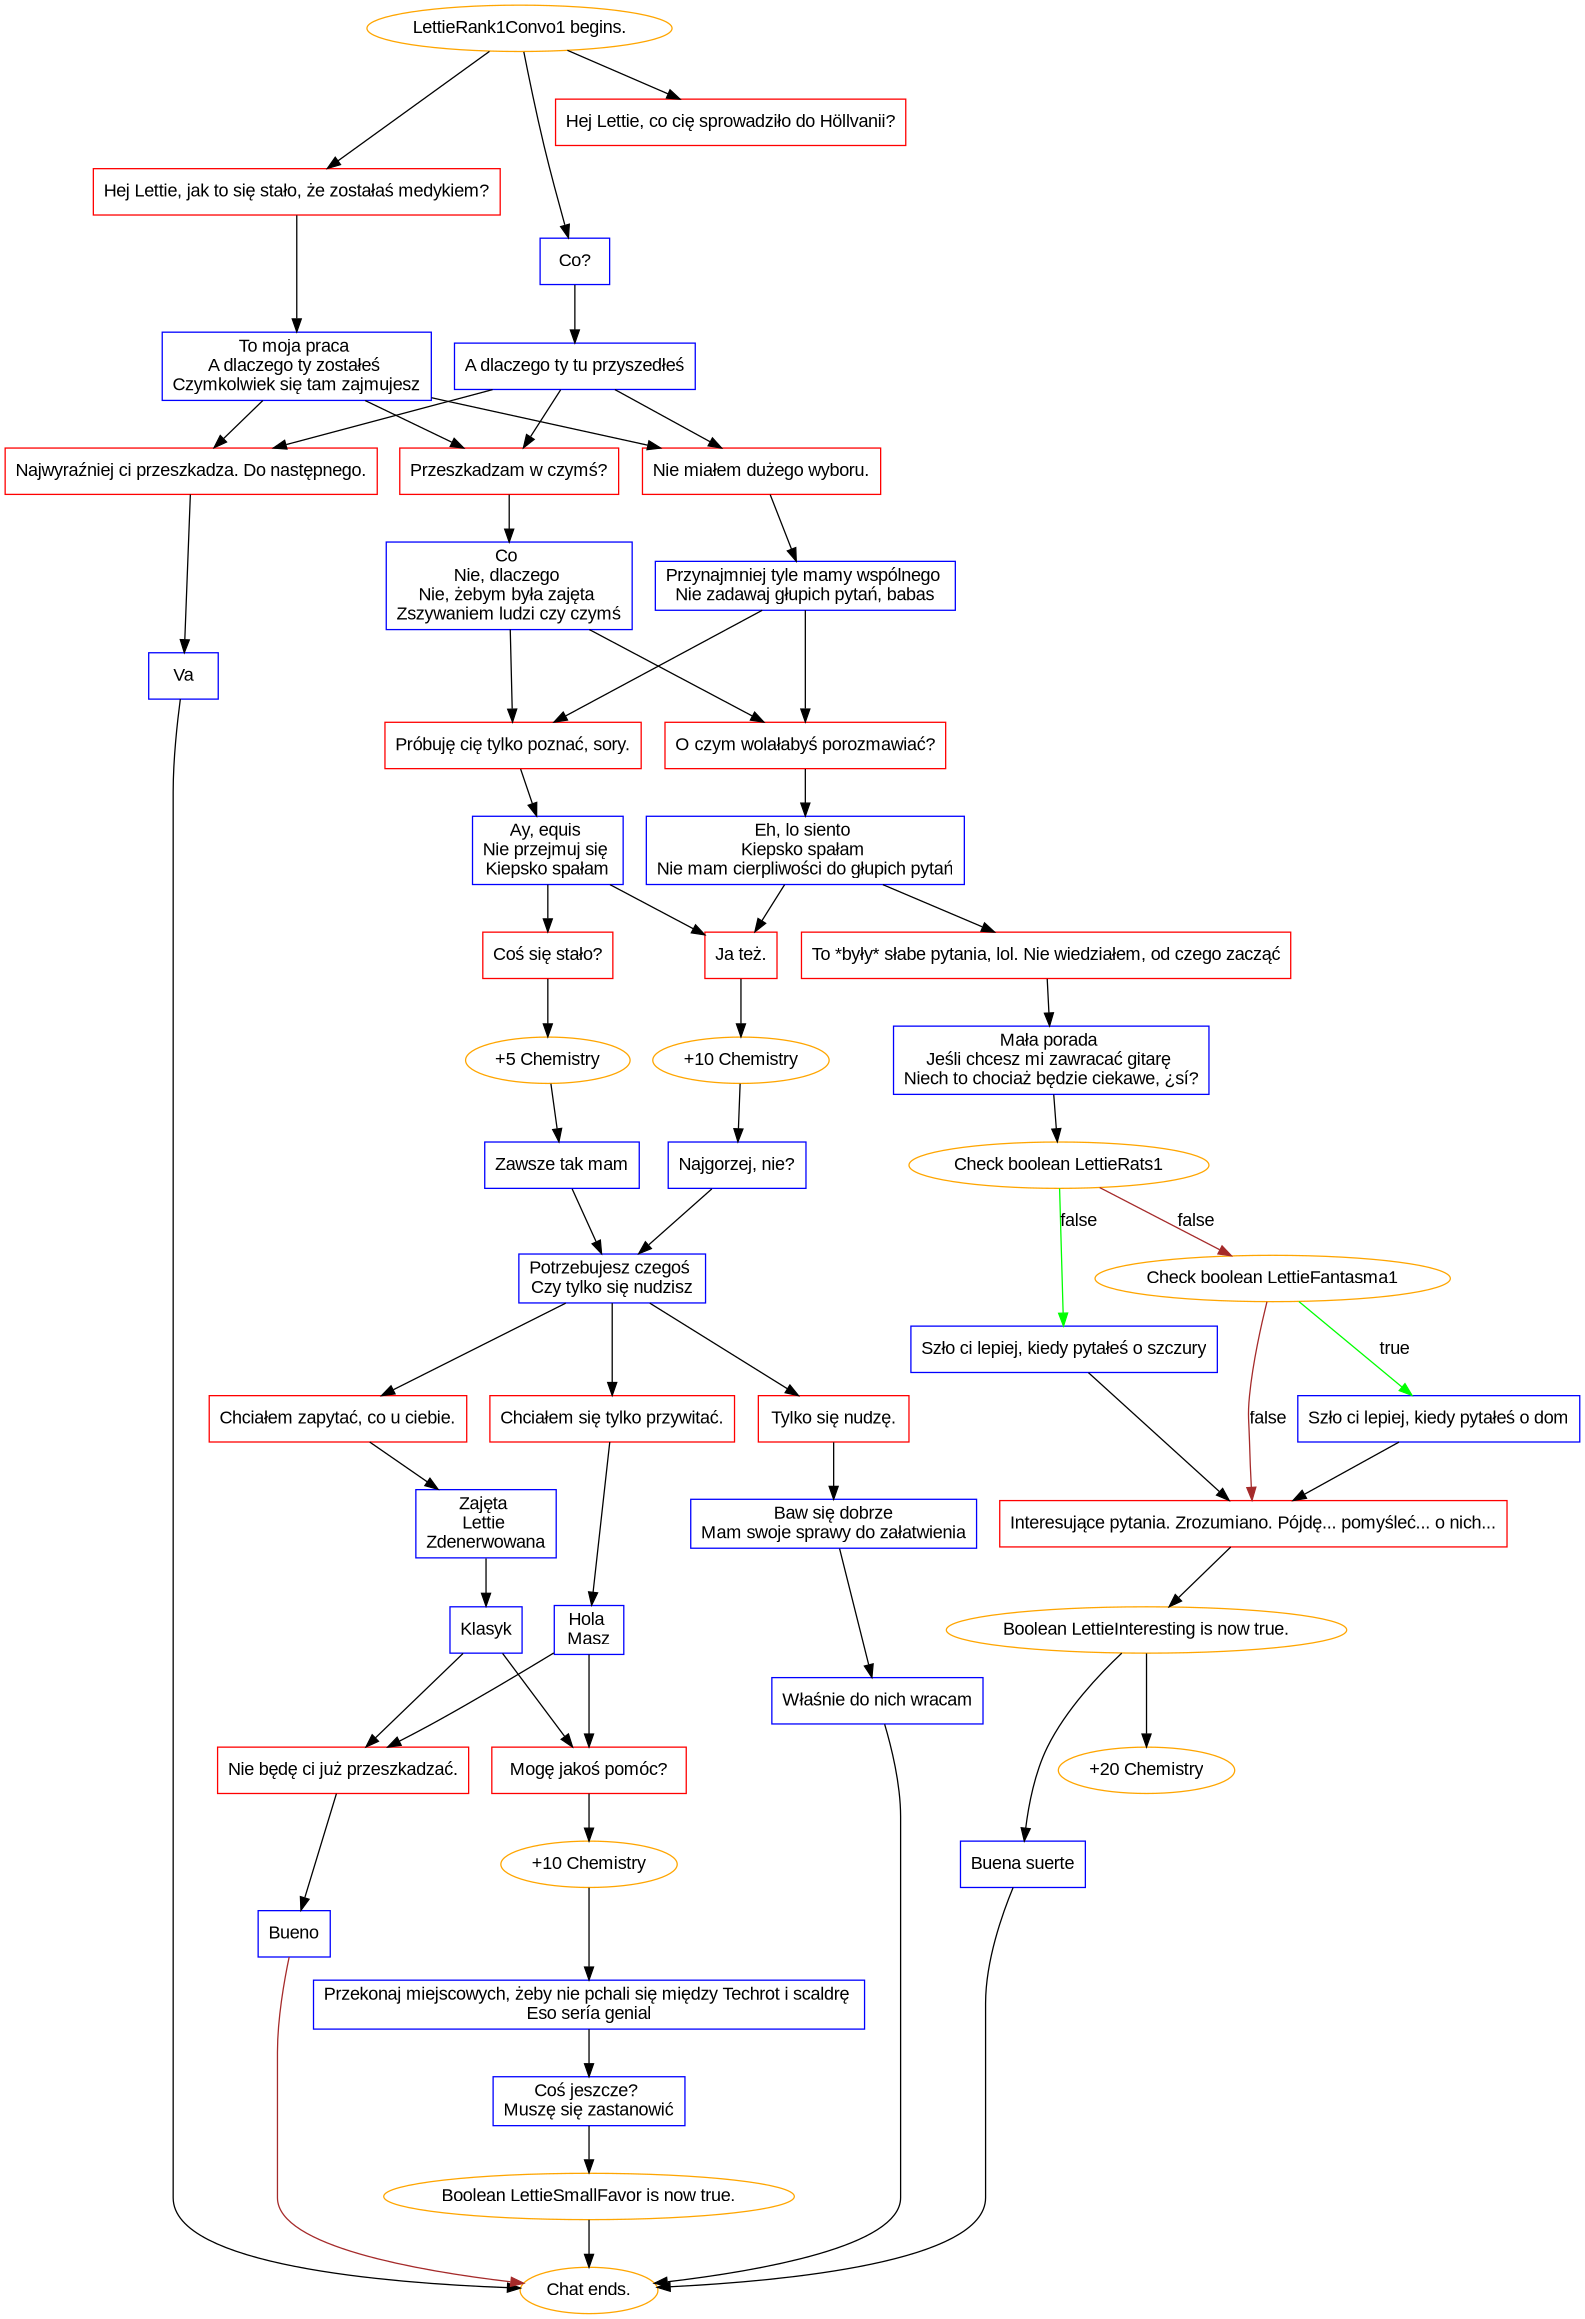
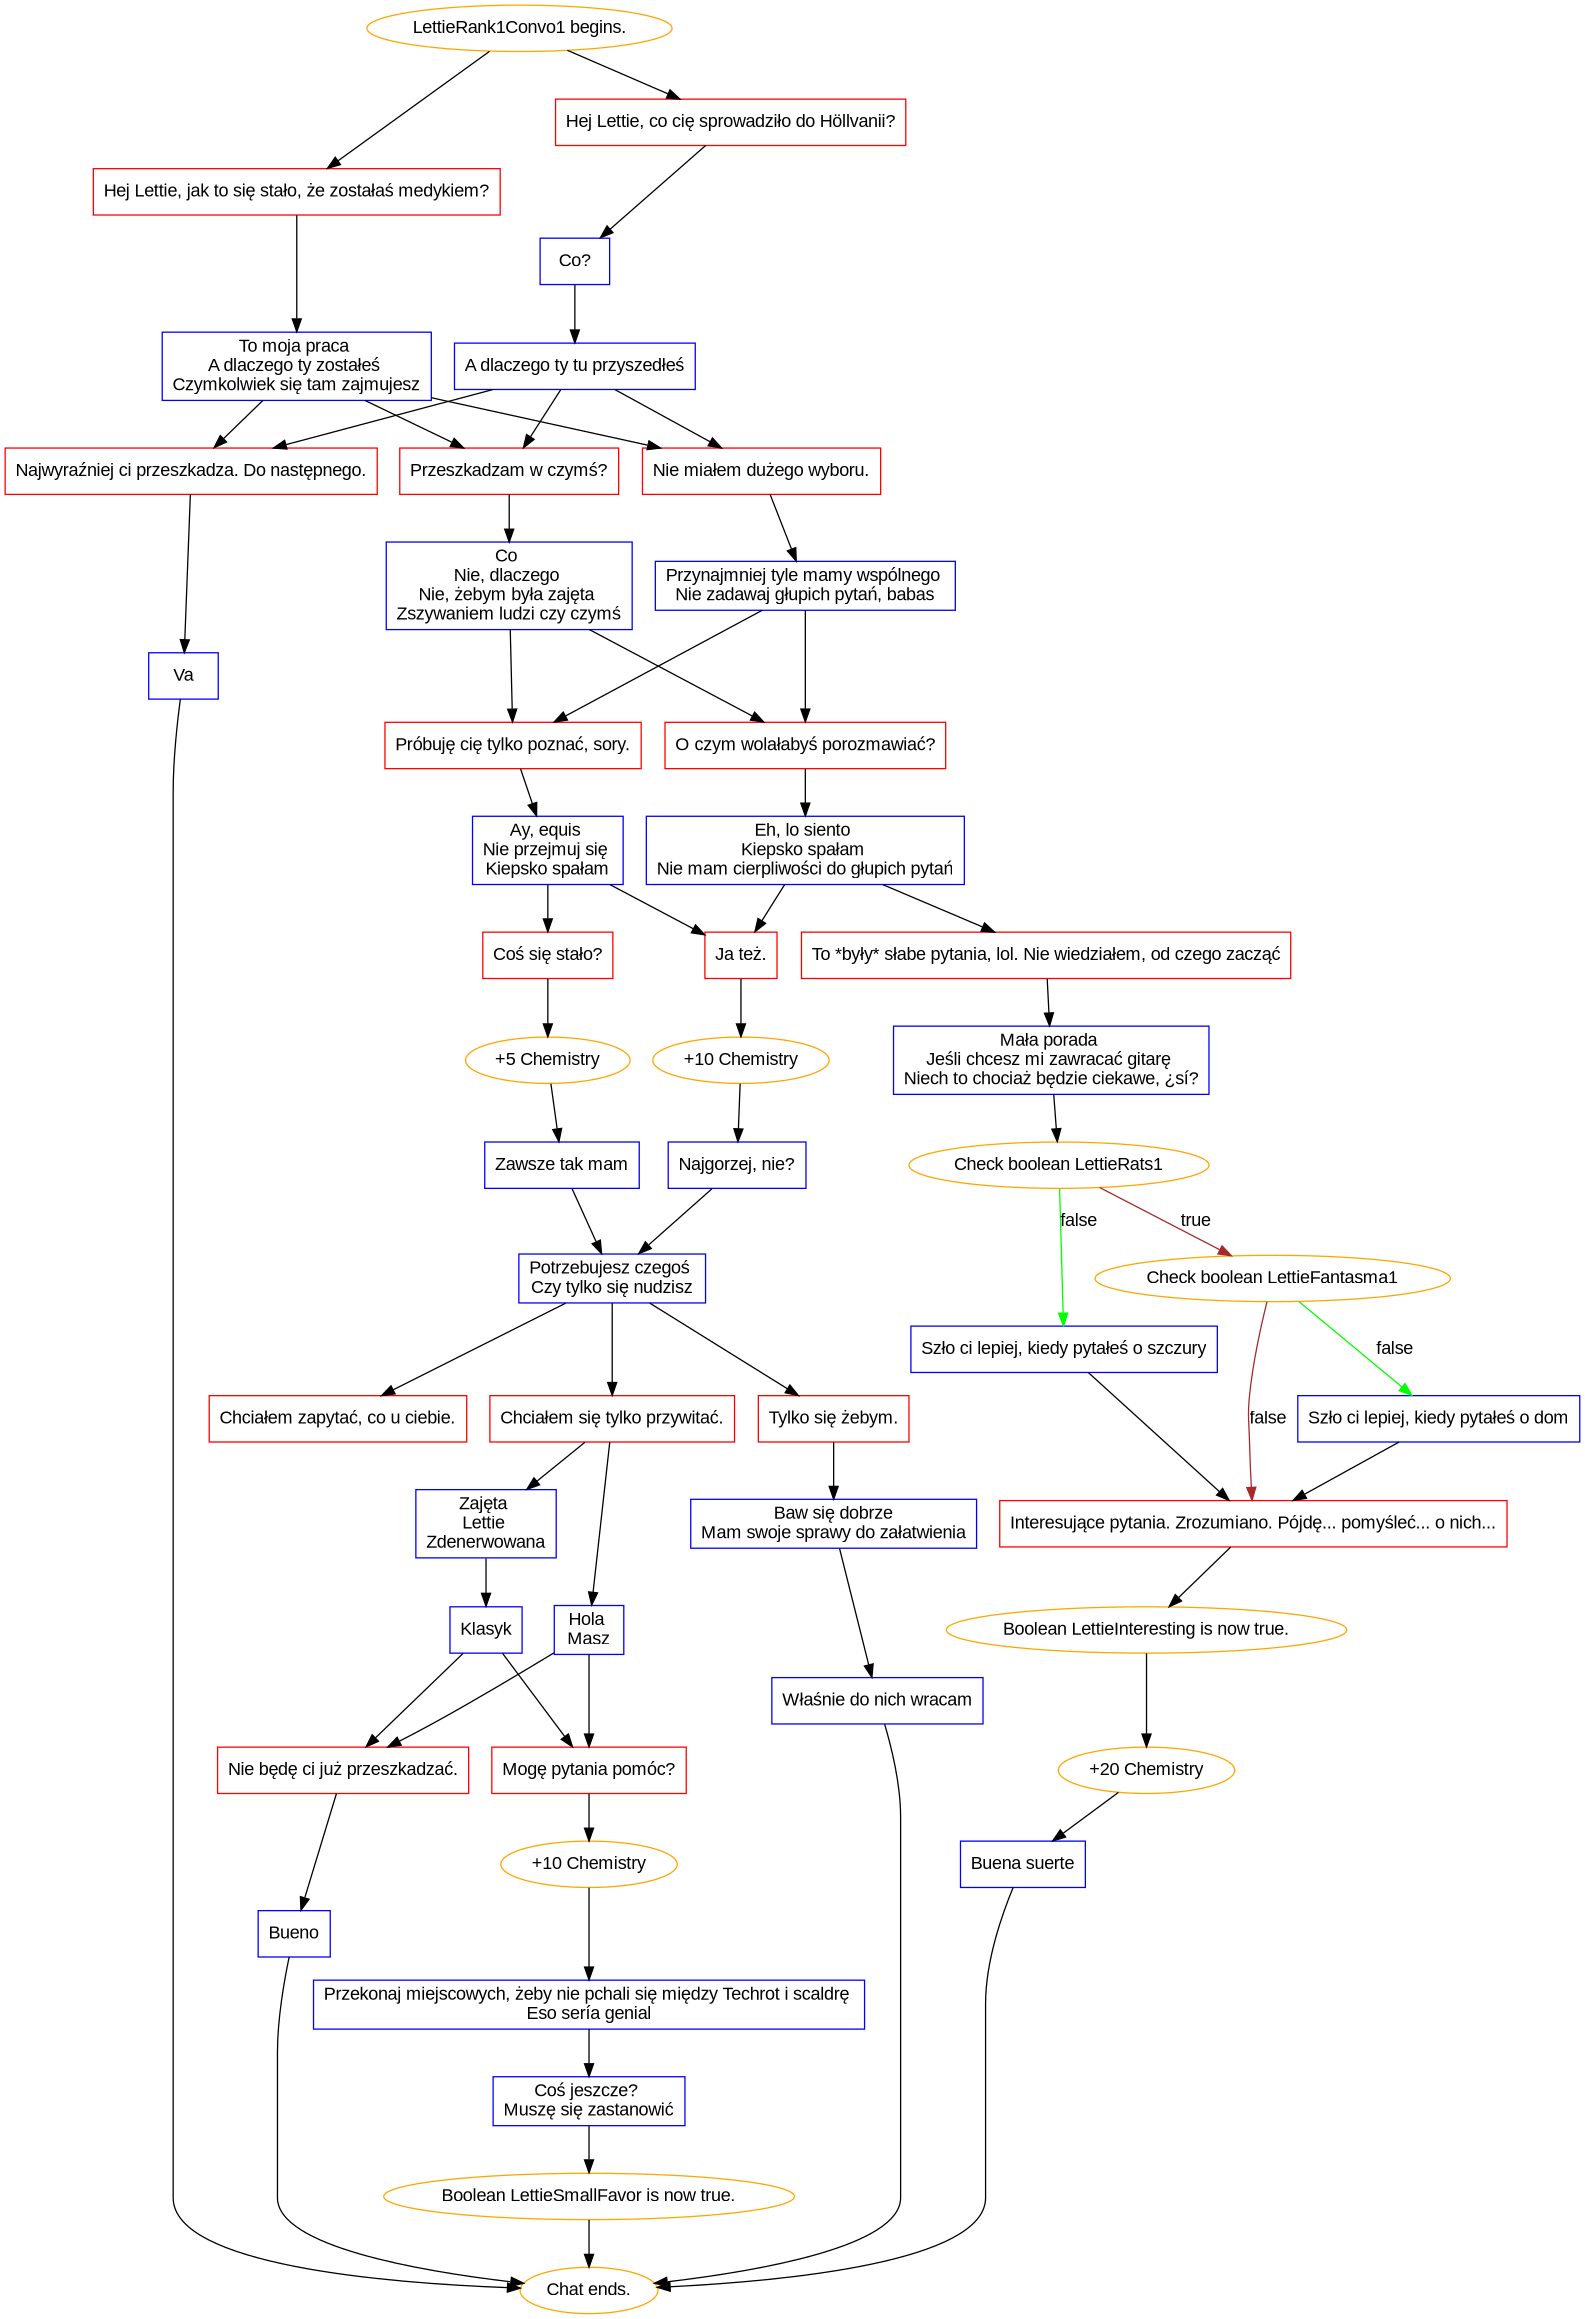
(542, 139) -> (658, 187)
(1196, 1221) -> (1196, 1221)
(1395, 1349) -> (1395, 1349)
(834, 1419) -> (834, 1419)
(398, 1462) -> (561, 1462)
(1056, 1731) -> (1091, 1813)
(589, 1770) -> (589, 1770)
(280, 2206) -> (280, 2206)
